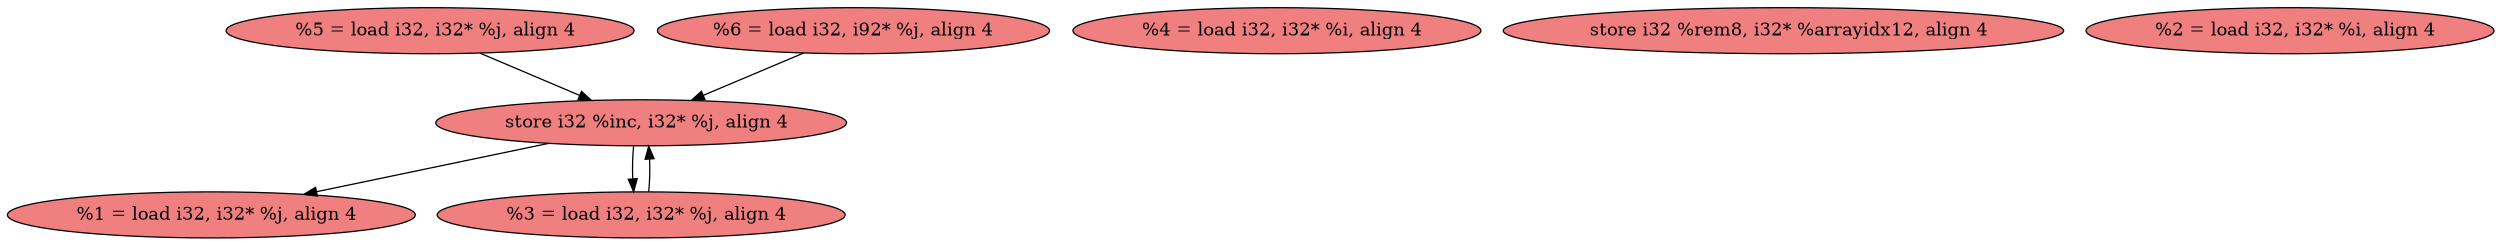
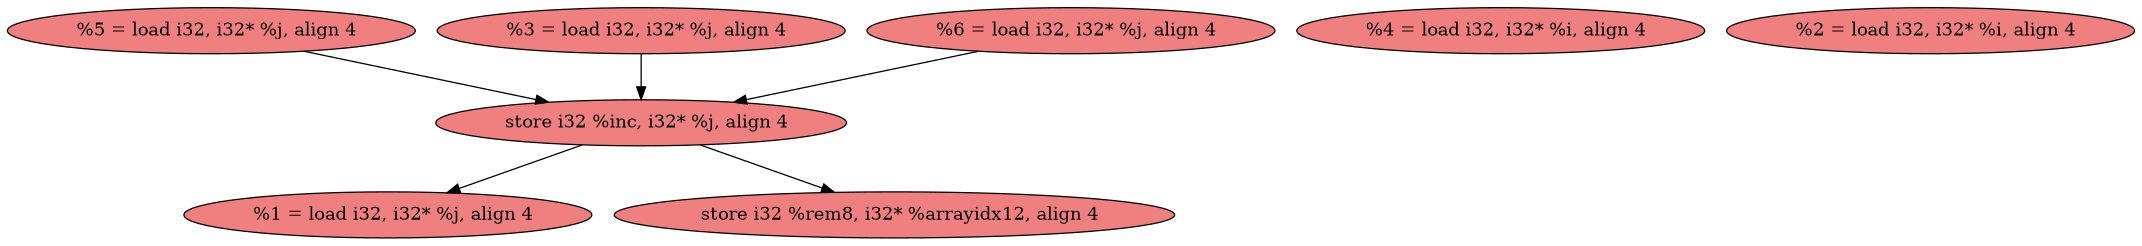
(854, 31) -> (1071, 31)
(633, 163) -> (761, 167)
